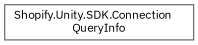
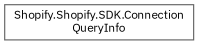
(99, 22) -> (99, 22)
